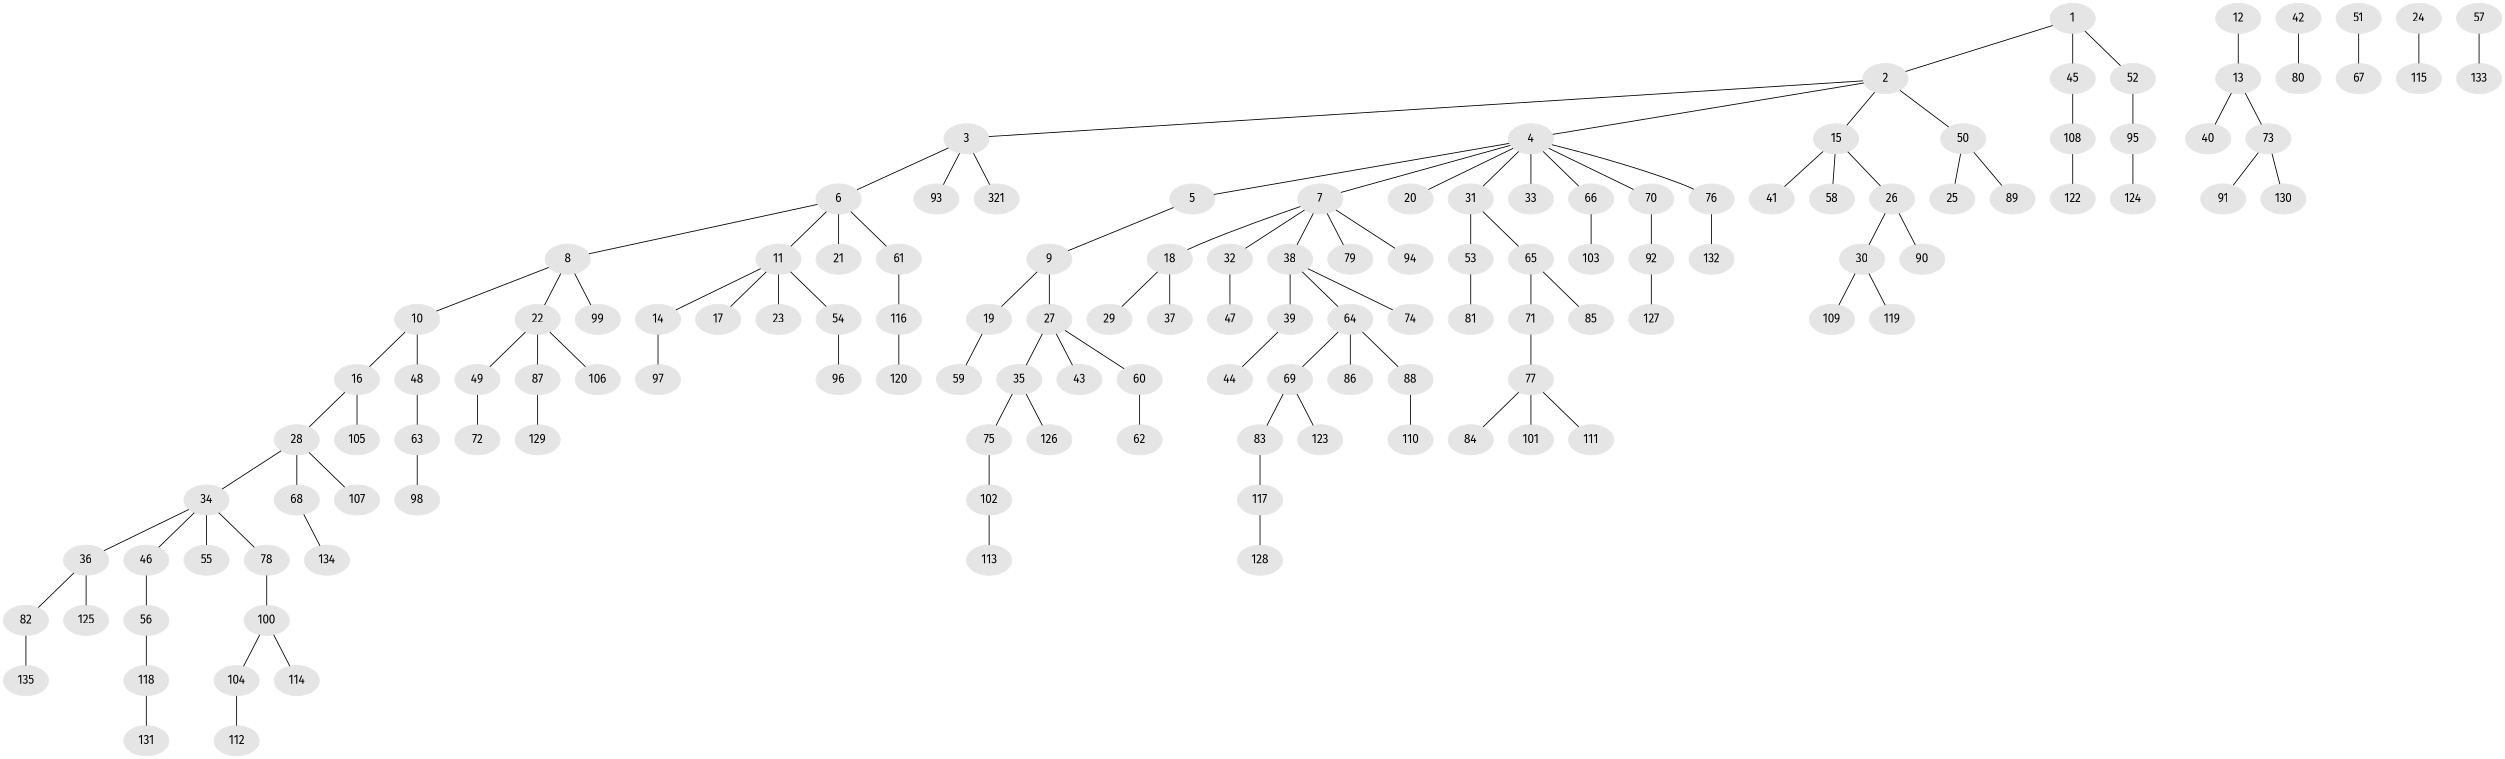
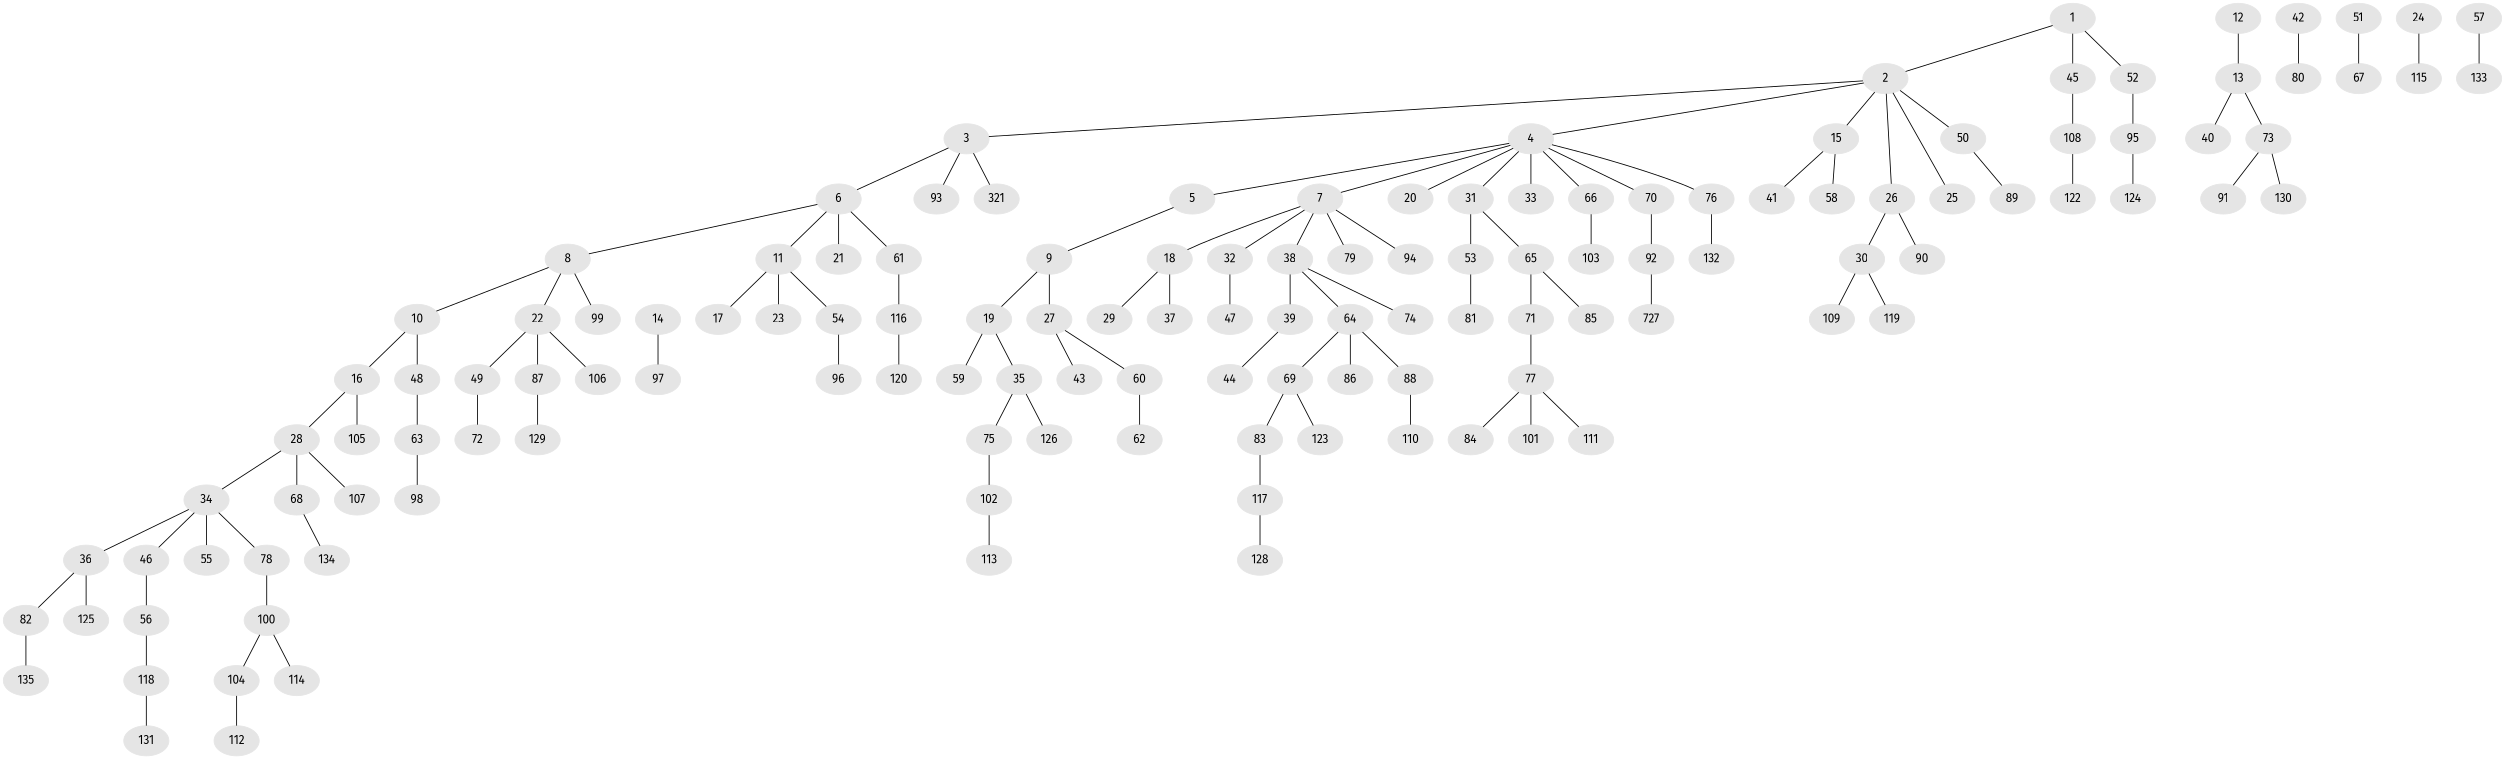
(1864, 169) -> (1889, 139)
(1958, 169) -> (1919, 139)
(718, 289) -> none
(1651, 319) -> (1651, 319)
(1034, 350) -> (1004, 350)
